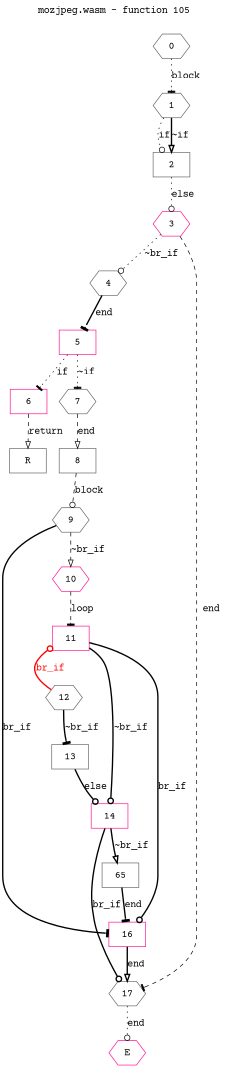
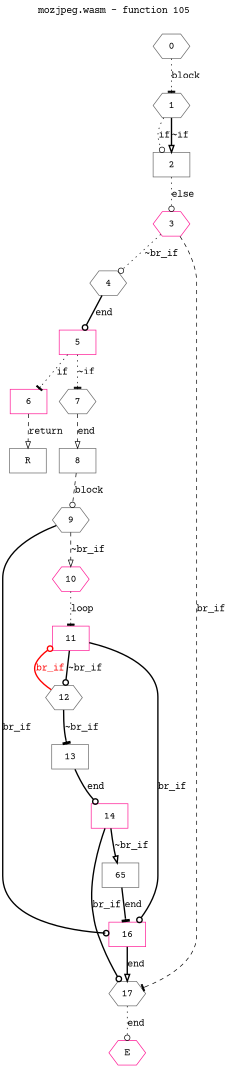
(94, 310) -> (94, 310)
(71, 607) -> (71, 607)
(211, 609) -> (211, 609)
(113, 719) -> (68, 665)
(3, 751) -> (3, 751)
(96, 786) -> (96, 786)
